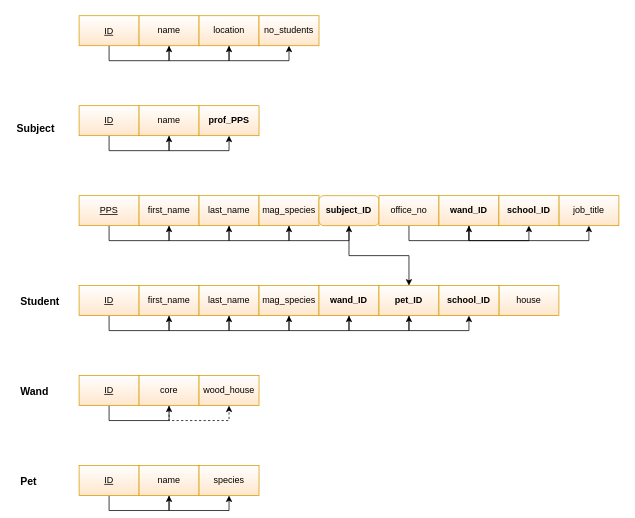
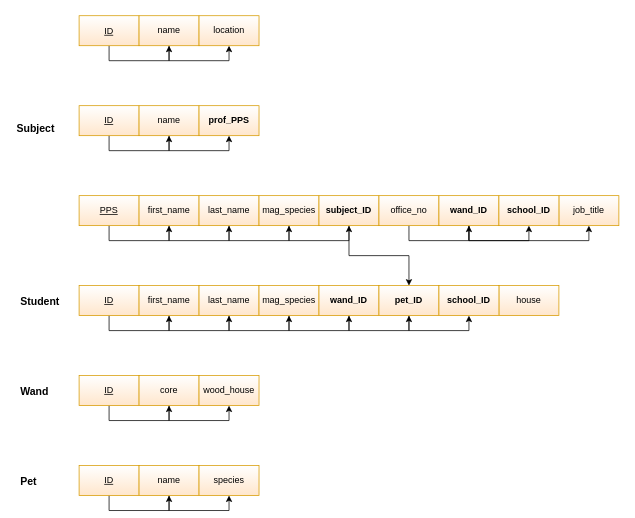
(289, 30) -> none
(265, 60) -> none
(349, 210) -> (349, 210)
(205, 420) -> (205, 420)
